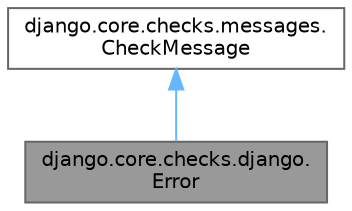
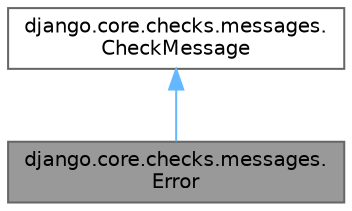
(176, 172) -> (176, 172)
